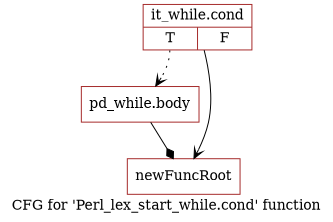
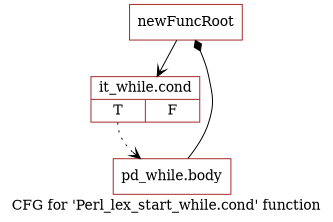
(211, 101) -> (169, 54)
